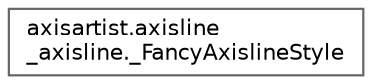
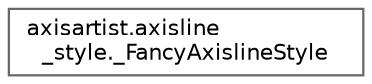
(186, 42) -> (186, 42)
